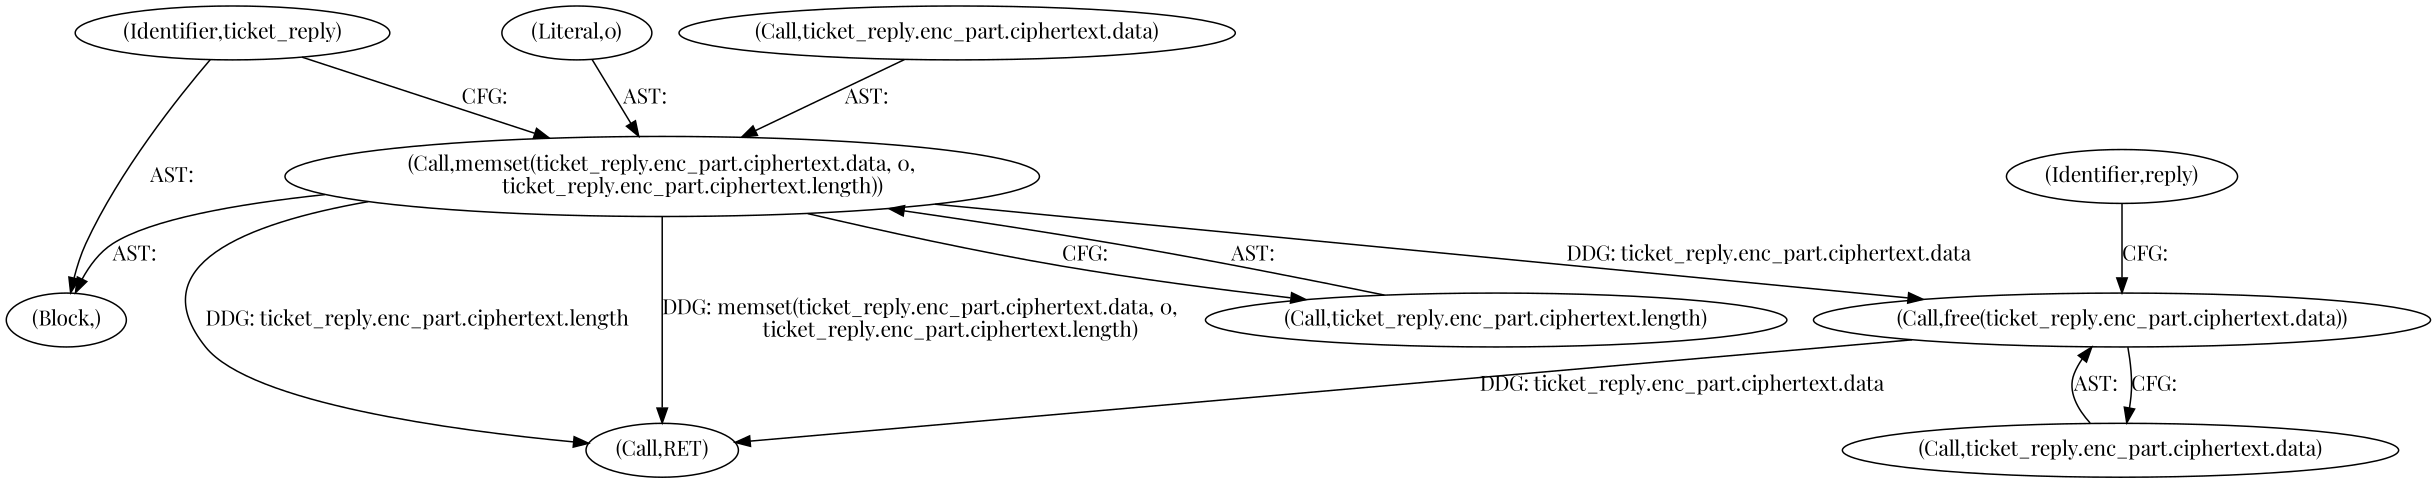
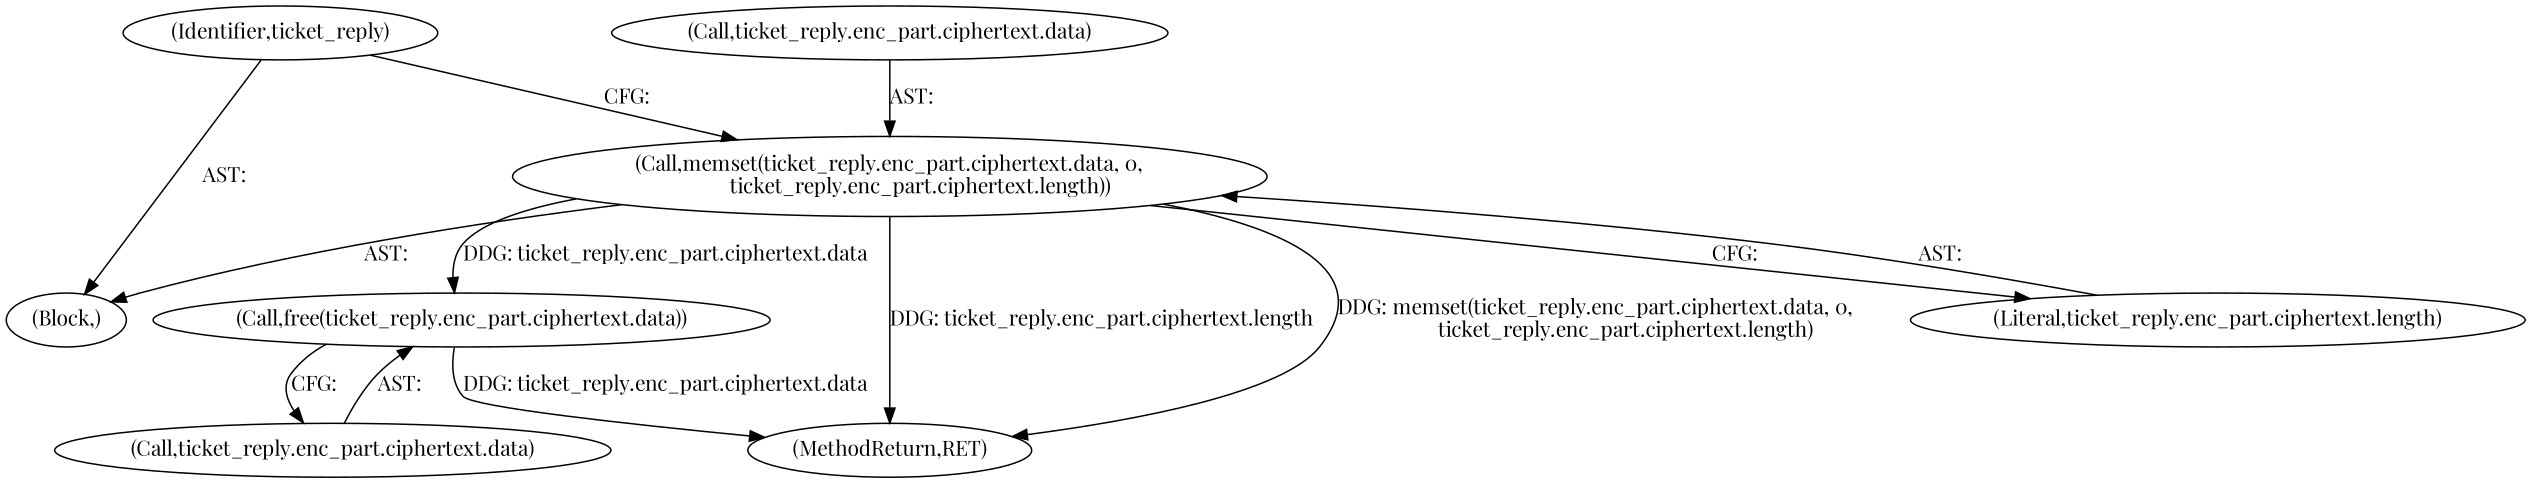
(577, 33) -> none
(2122, 176) -> none
(1496, 320) -> (2218, 320)
(662, 450) -> (890, 450)
